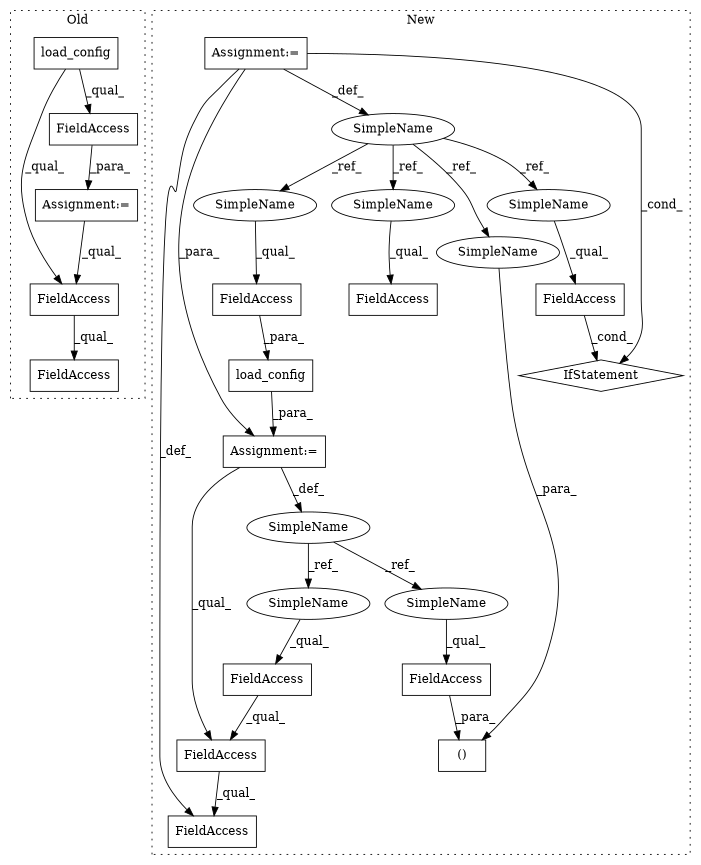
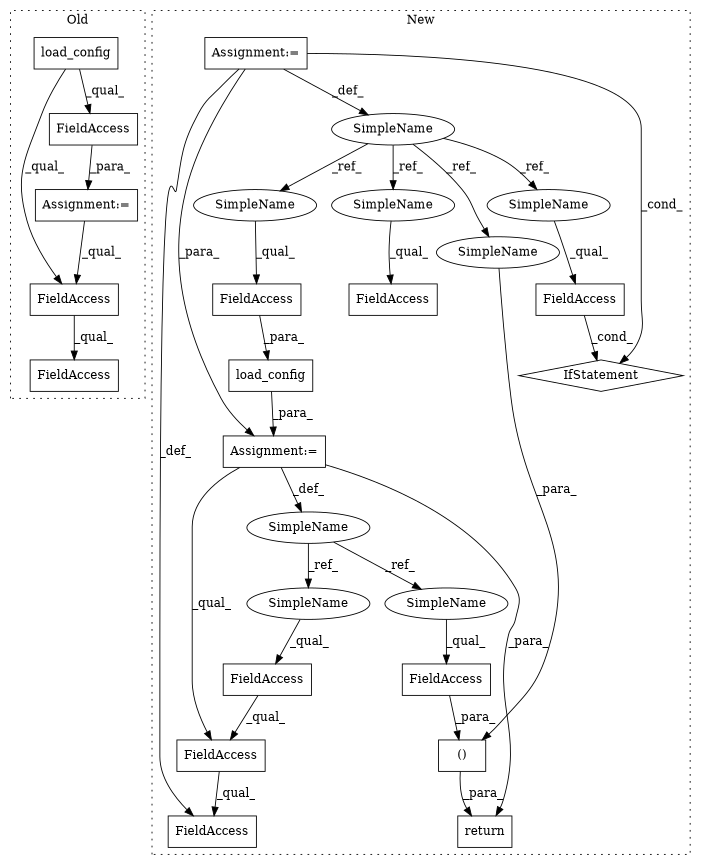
none -> (485, 832)
